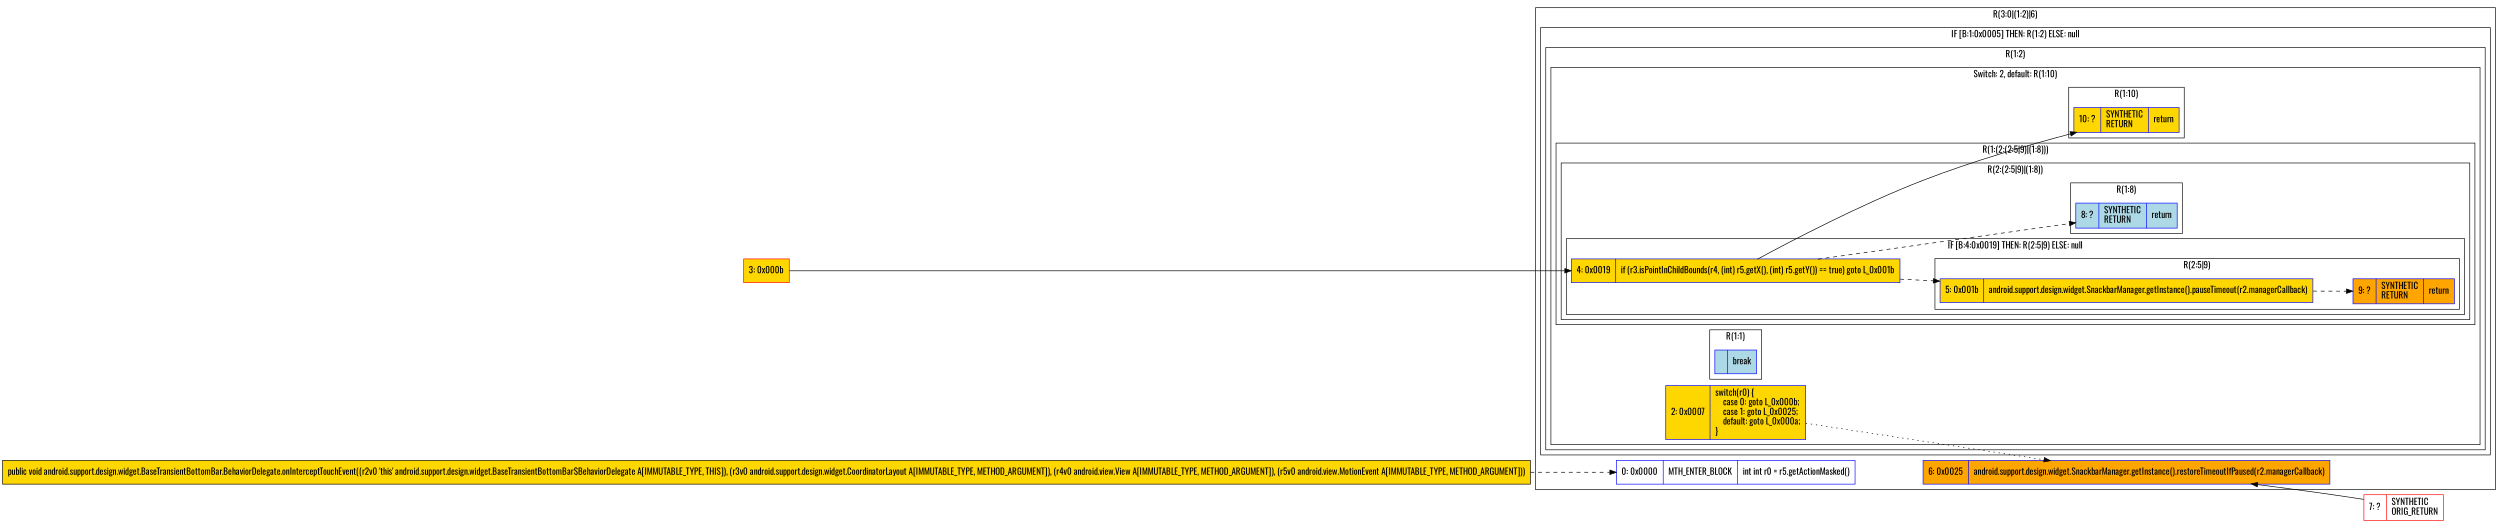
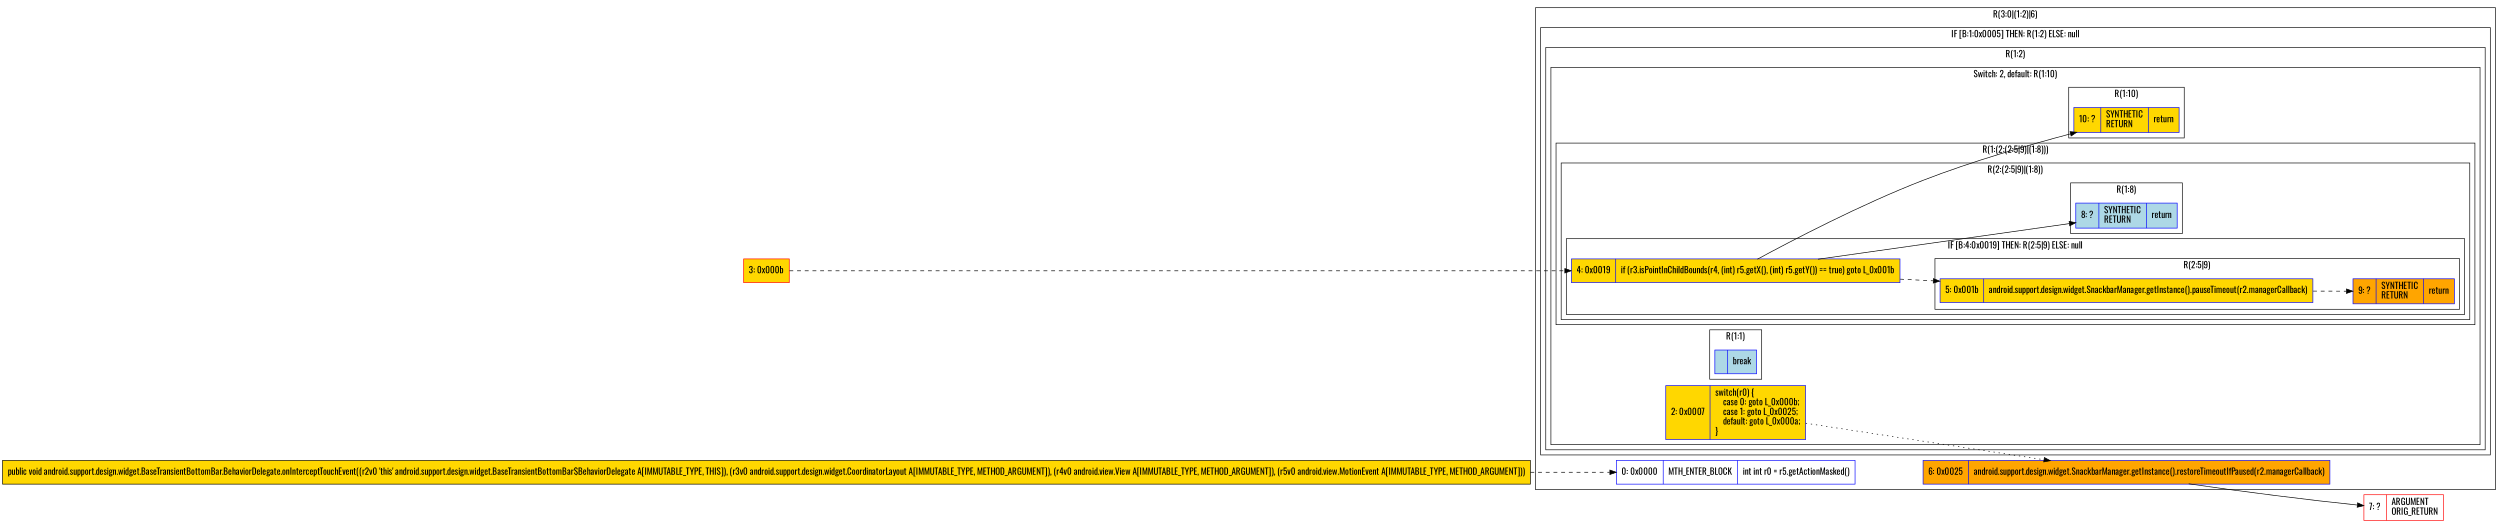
(1931, 243) -> (1931, 243)
(1177, 271) -> (1177, 271)
(2324, 493) -> (2273, 495)
(2410, 502) -> (2410, 502)
